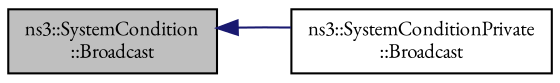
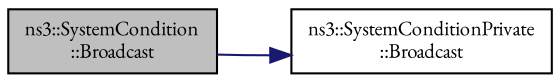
(264, 27) -> (244, 55)
